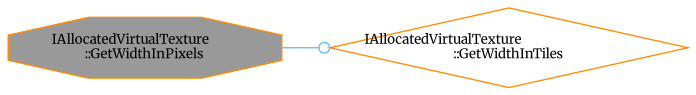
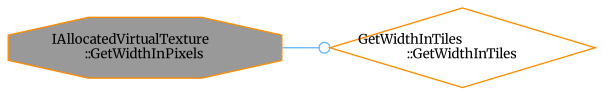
(509, 48) -> (462, 48)
